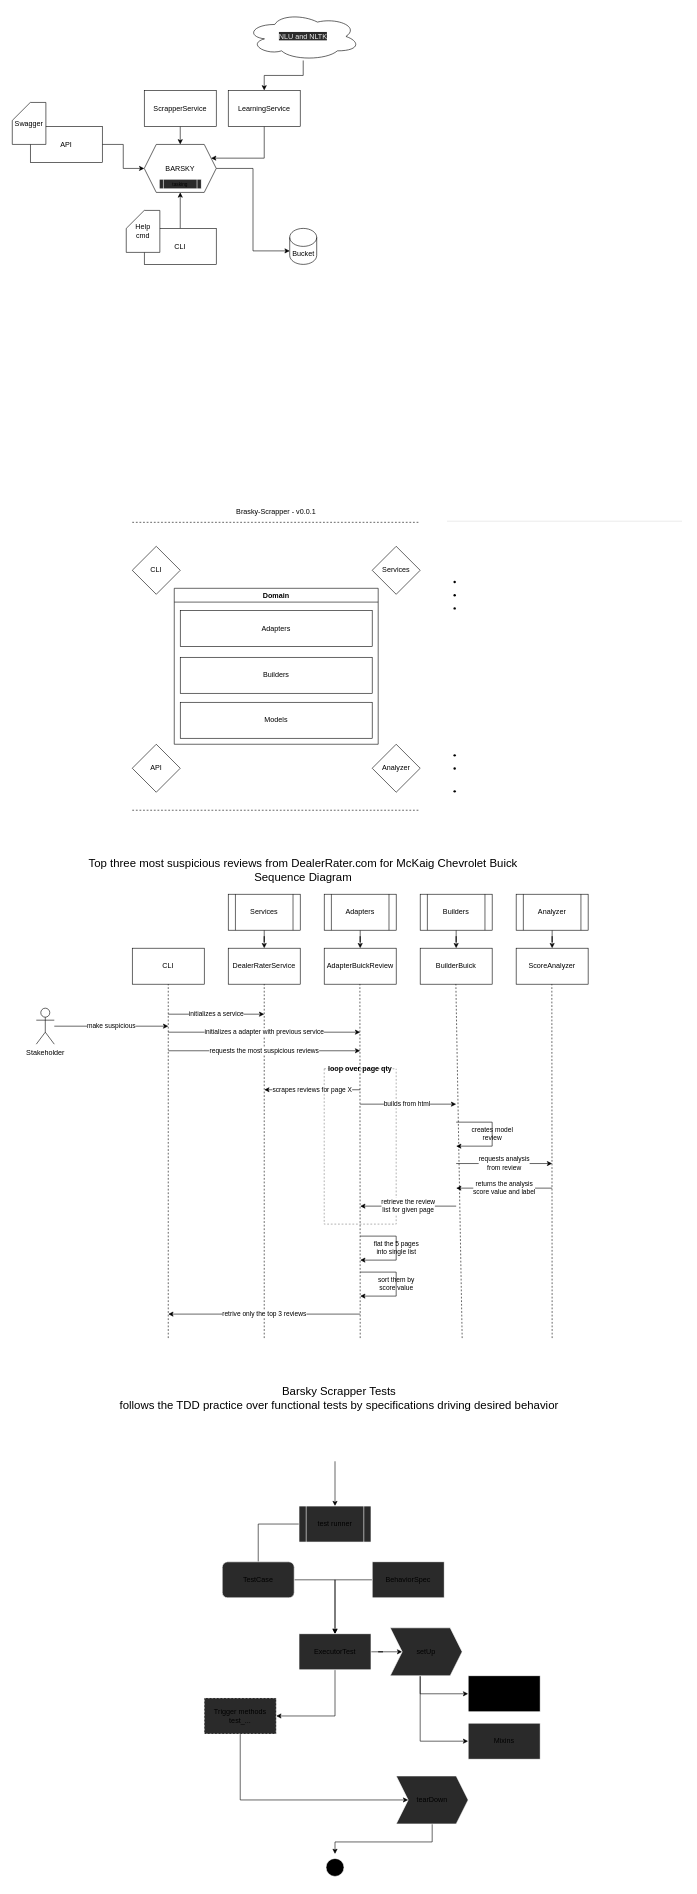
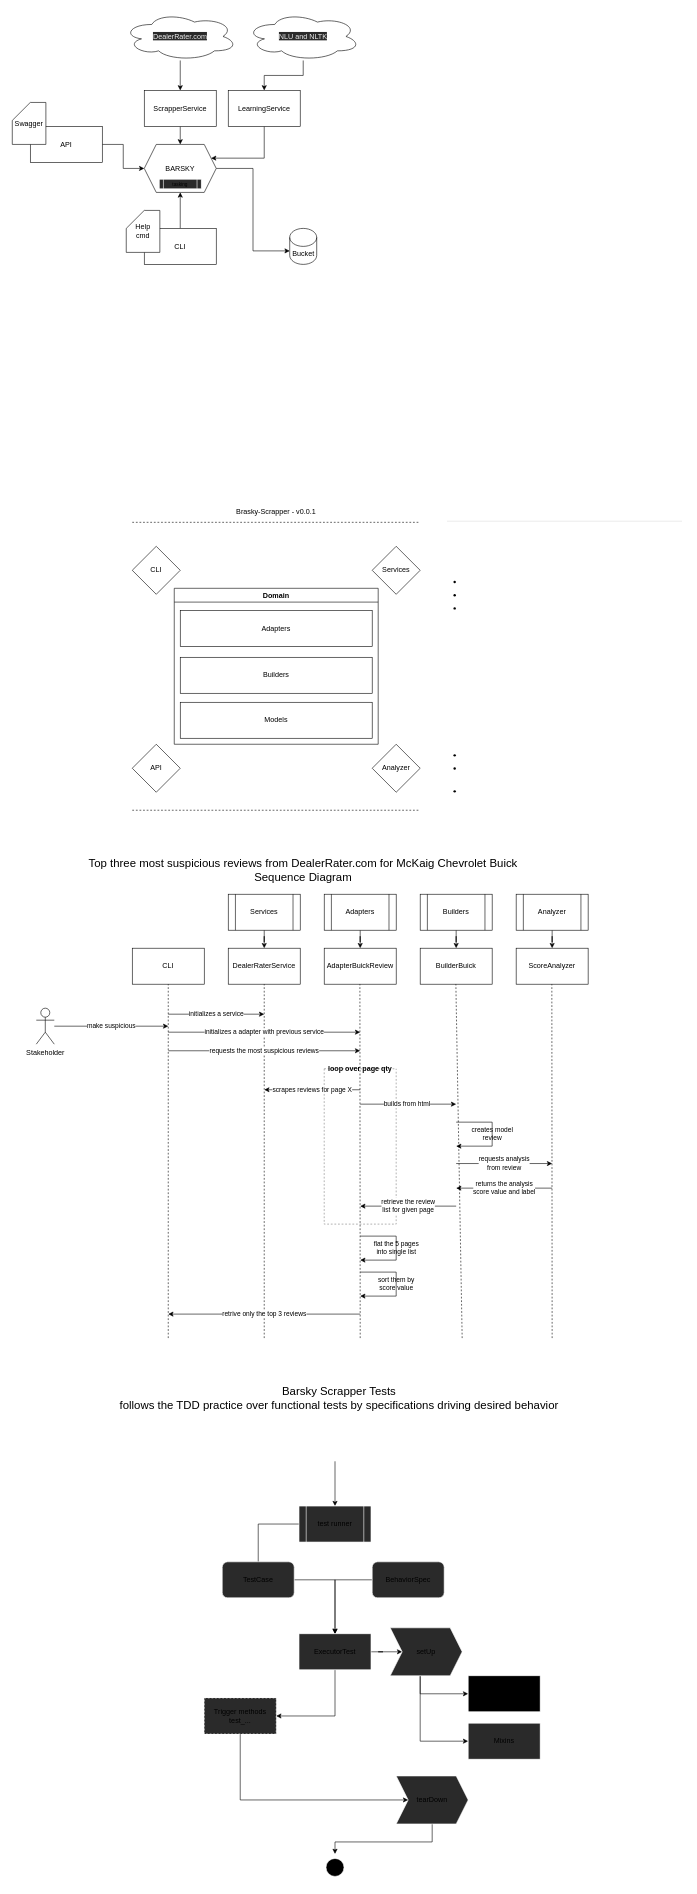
none -> (180, 36)
none -> (180, 84)
(408, 1580) -> (408, 1580)
